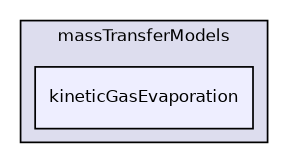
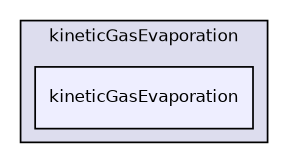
(144, 37) -> (144, 37)
